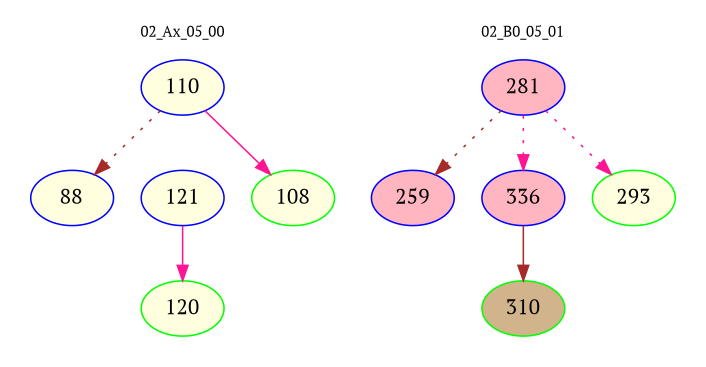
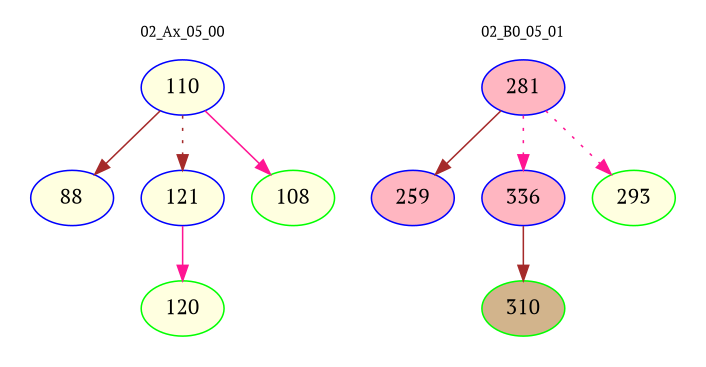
none -> (183, 135)
(133, 137) -> (133, 137)
(474, 137) -> (474, 137)
